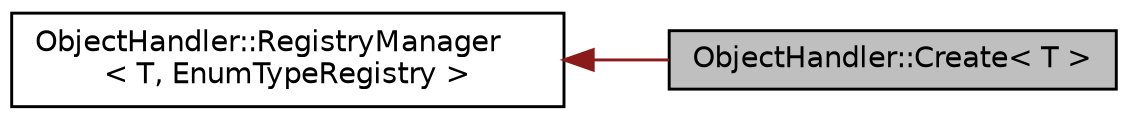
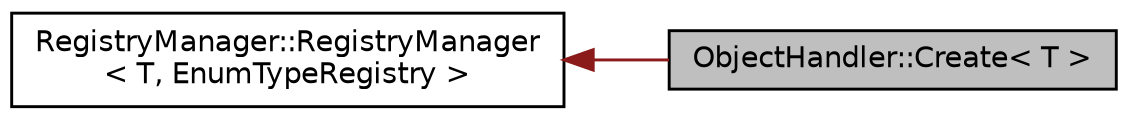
(288, 60) -> (288, 60)
